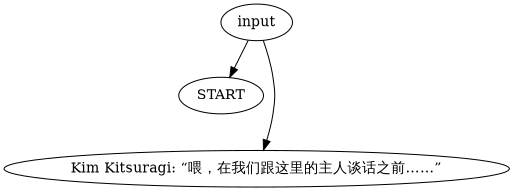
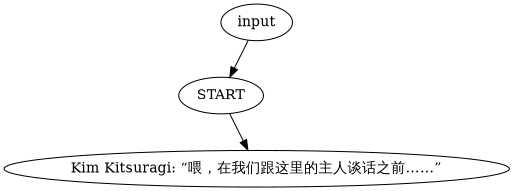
(275, 90) -> (237, 127)
